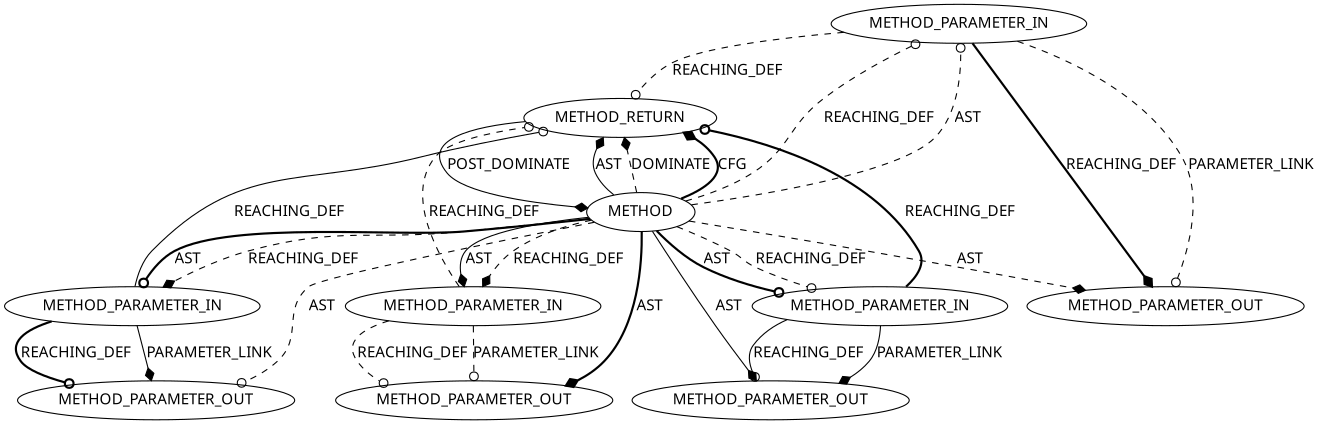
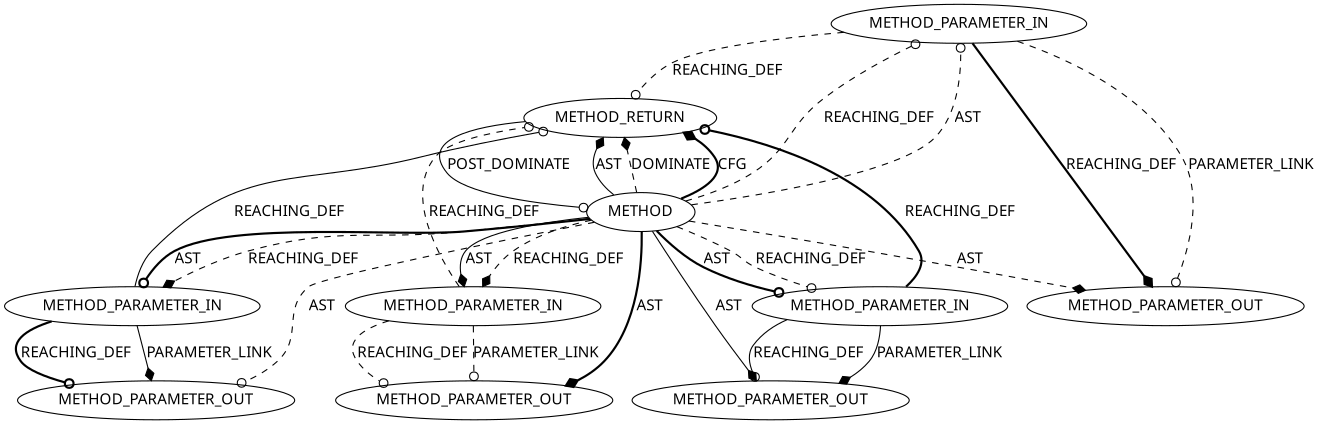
(454, 179) -> (455, 180)
